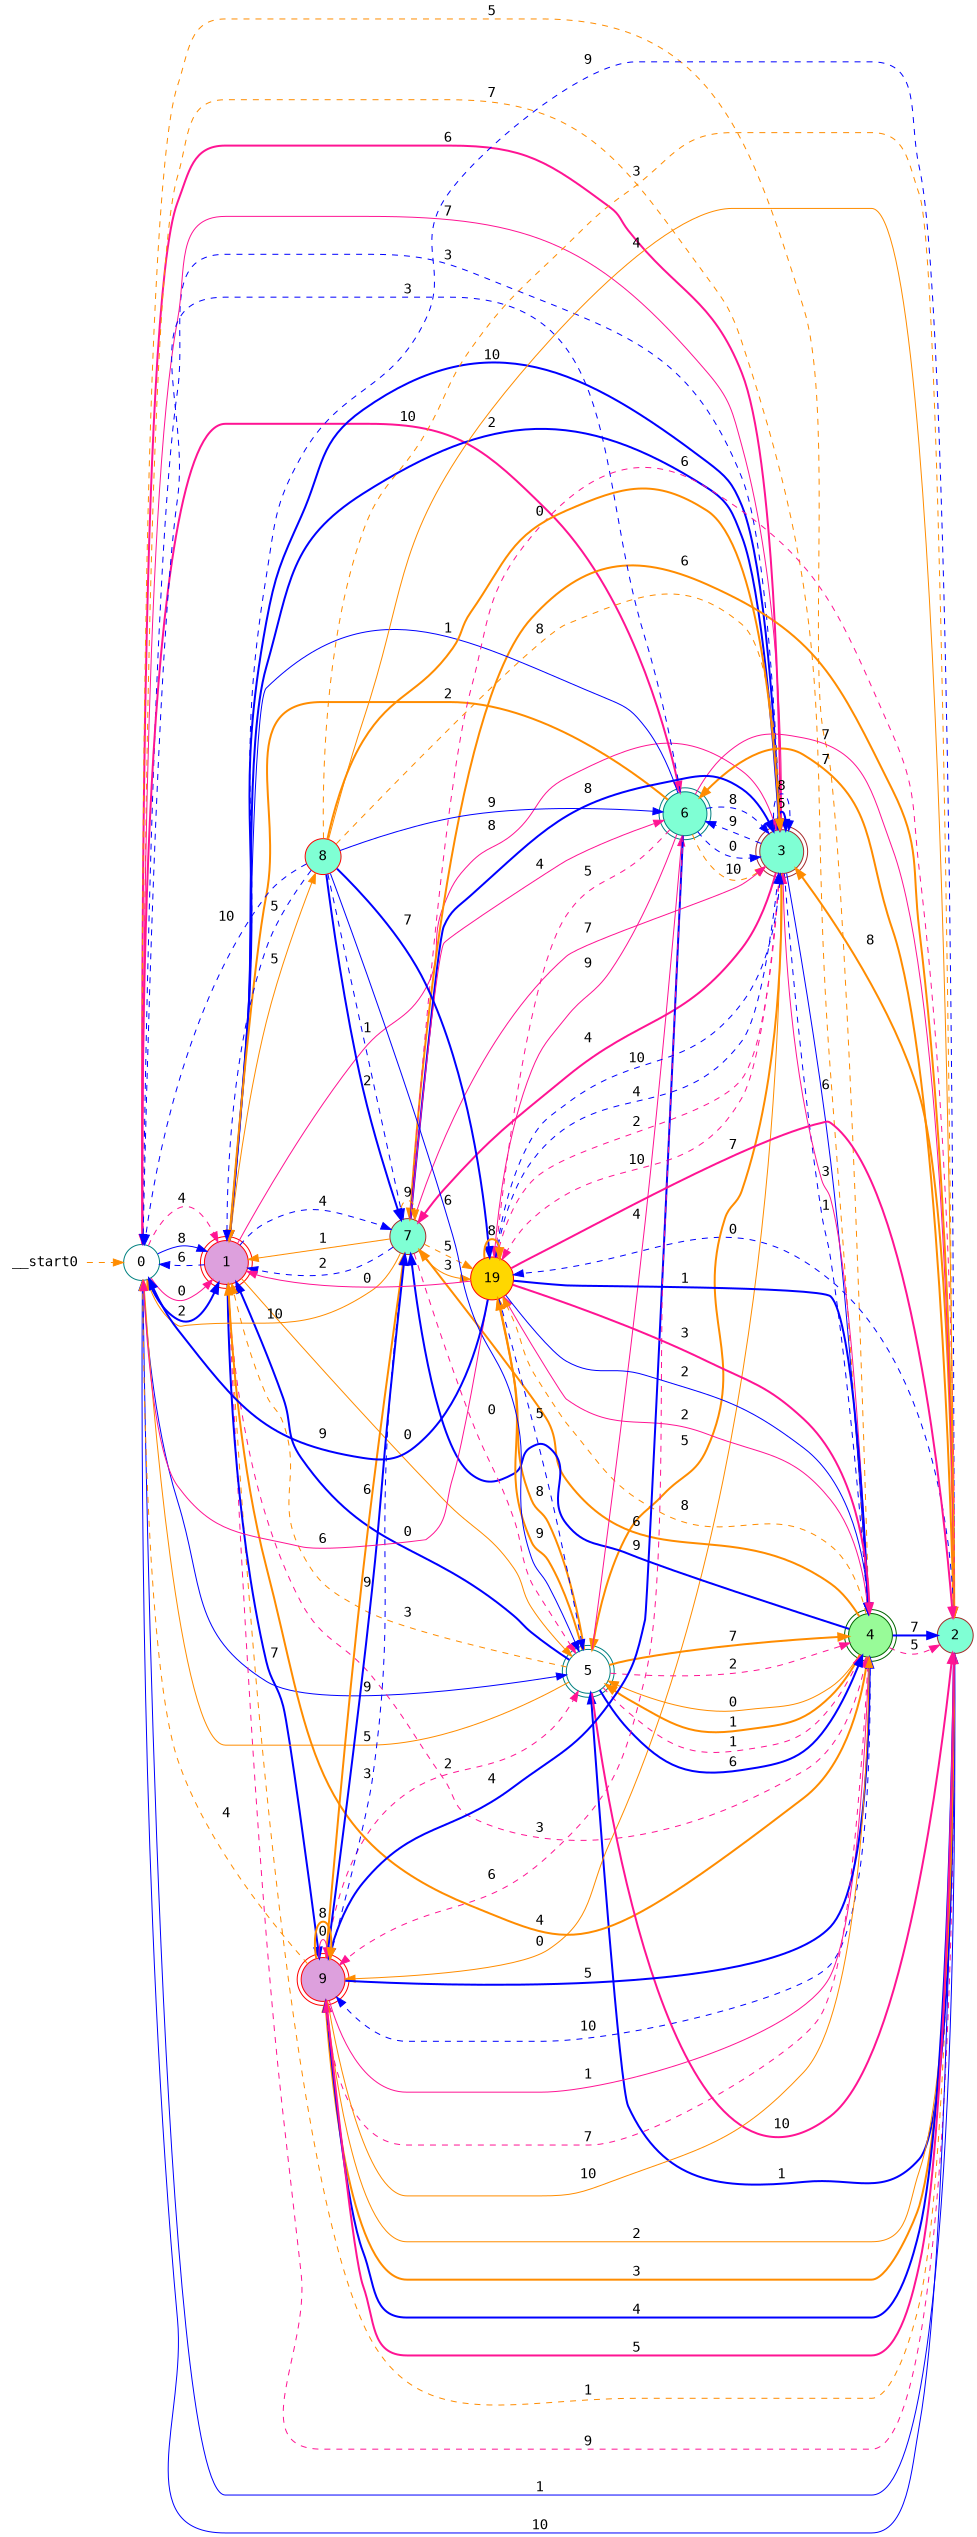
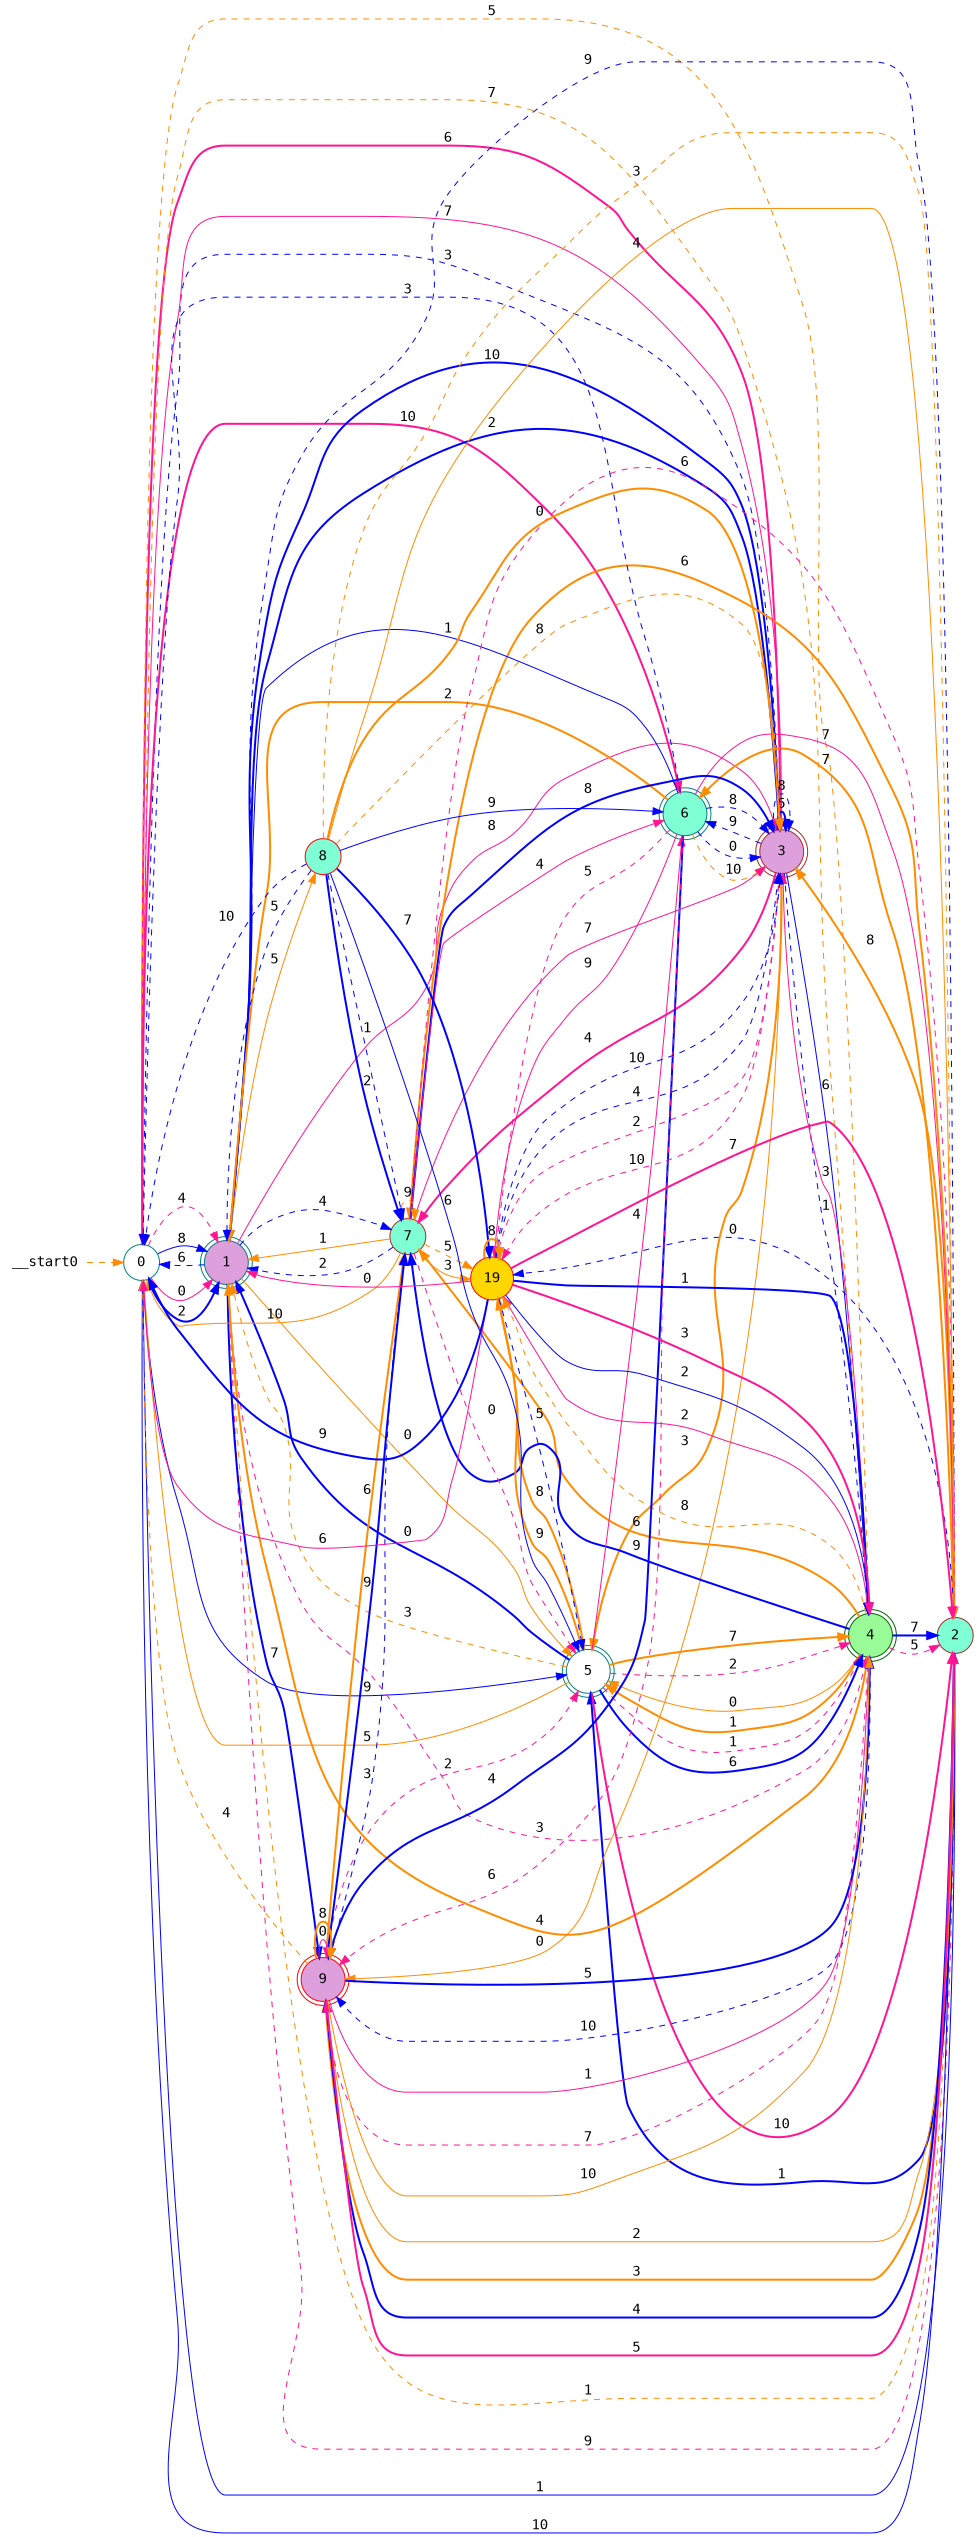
(782, 852) -> (782, 852)
(226, 1262) -> (226, 1262)
(685, 1441) -> (685, 1441)
